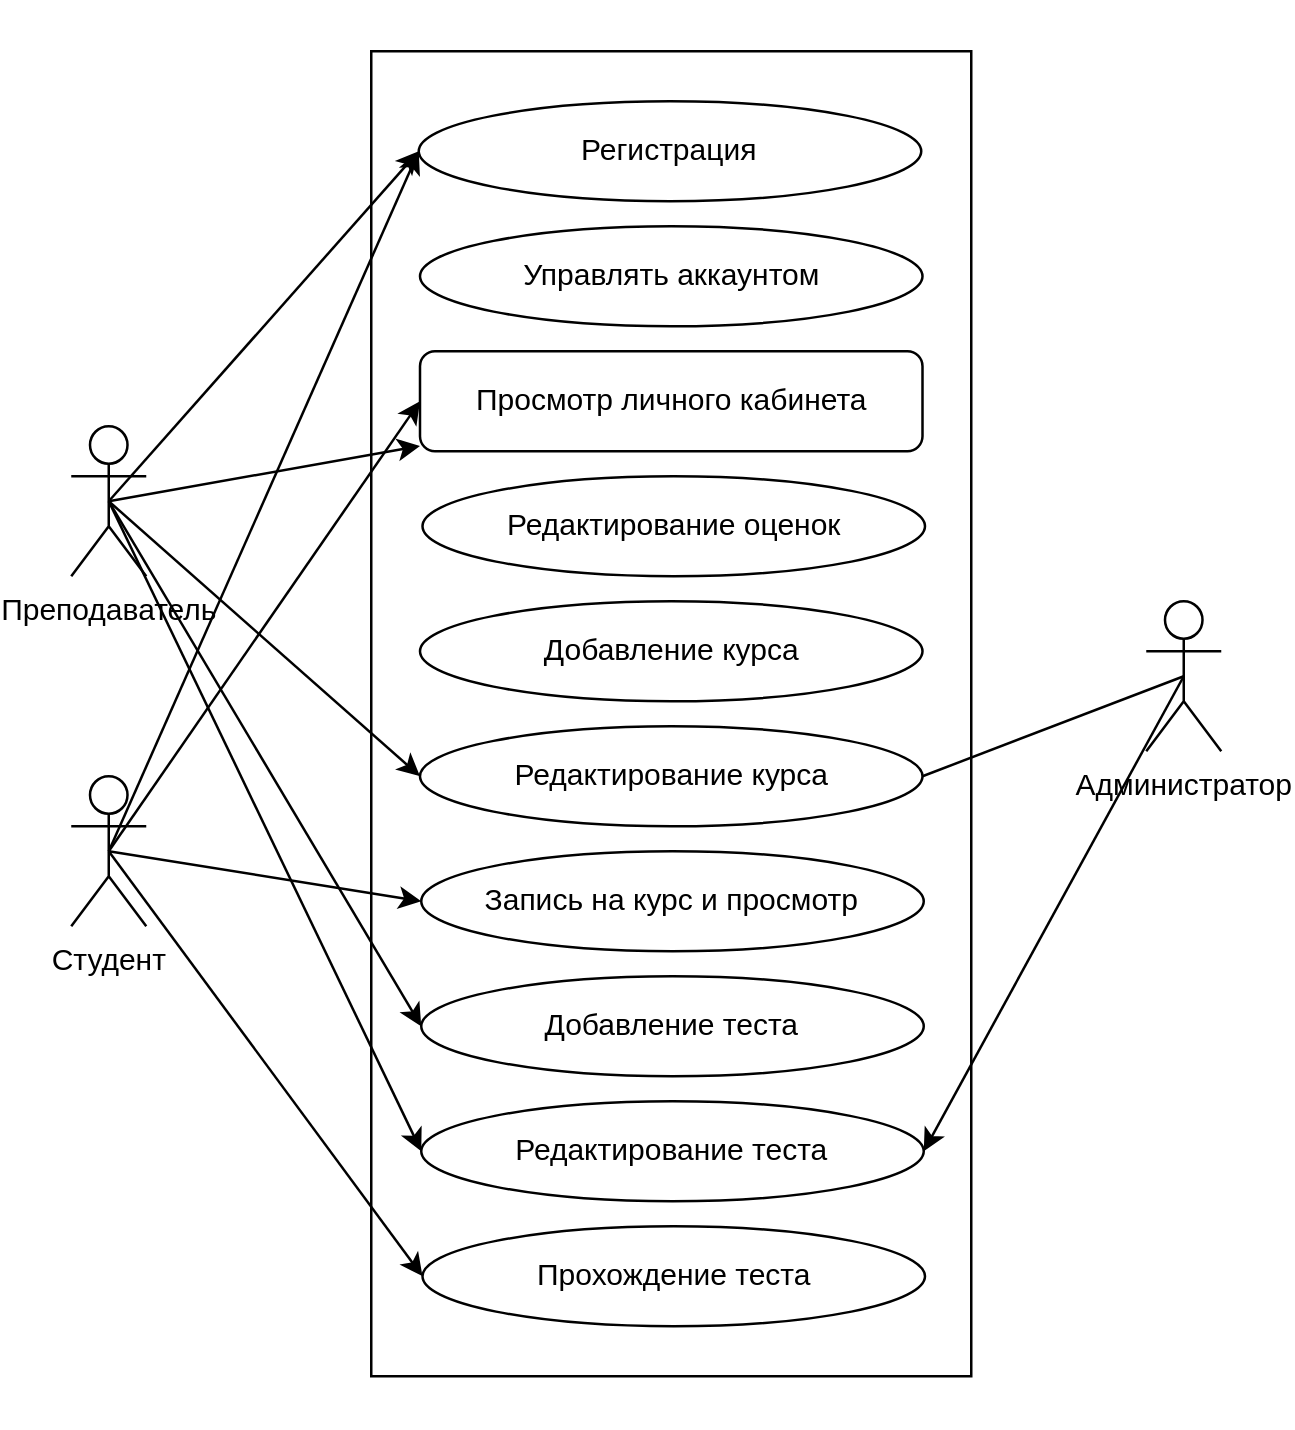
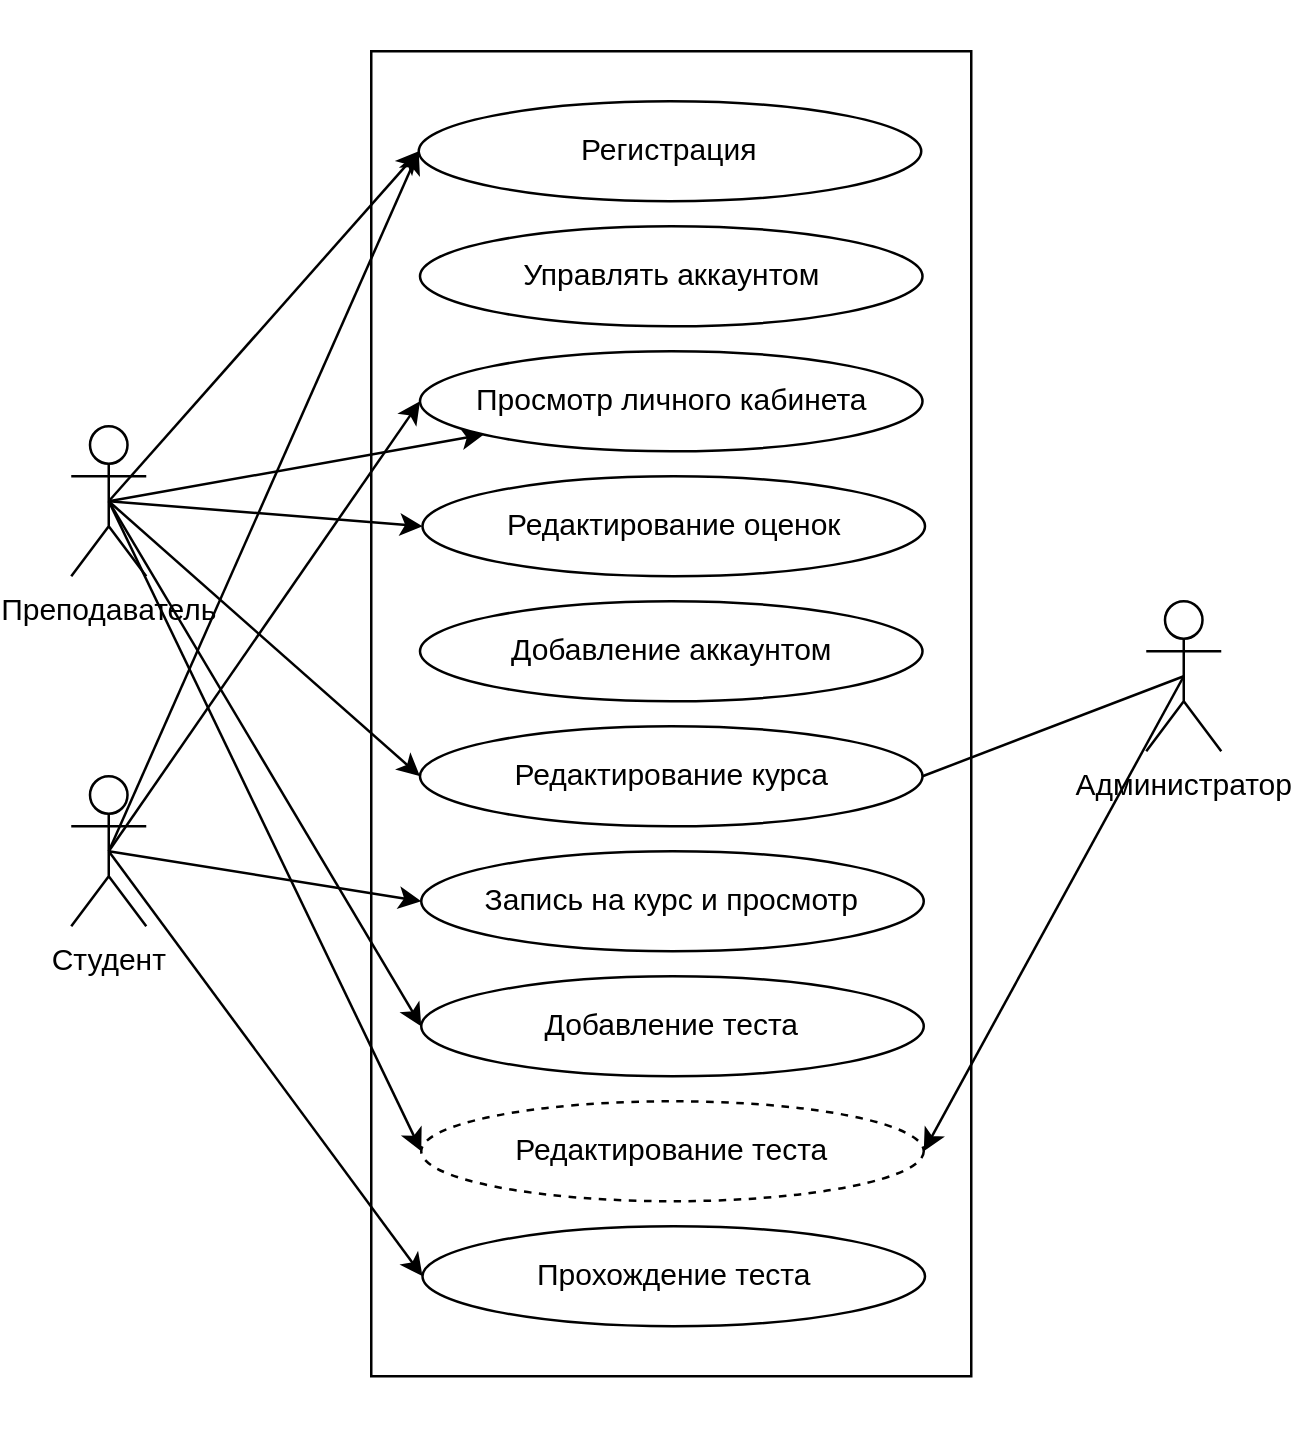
(671, 401) -> (671, 401)
none -> (191, 508)
(673, 651) -> (673, 651)
(673, 1151) -> (673, 1151)
